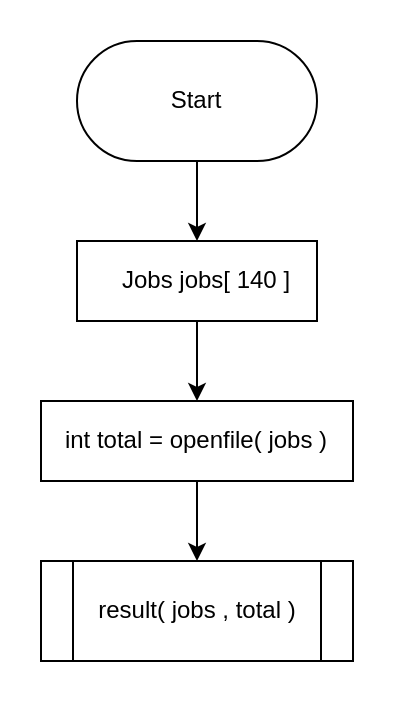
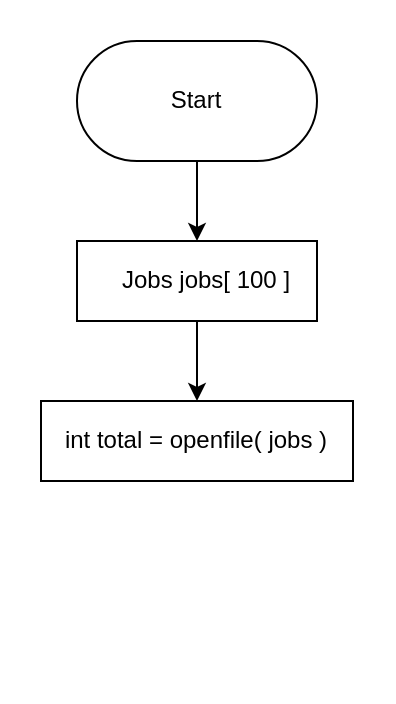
(197, 281) -> (197, 281)
(197, 514) -> none
(197, 611) -> none
